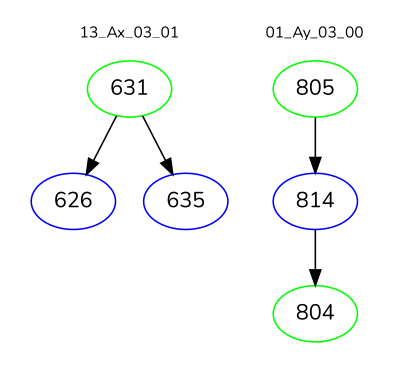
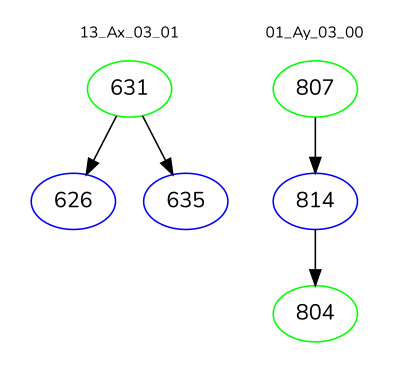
(315, 89) -> (315, 89)
